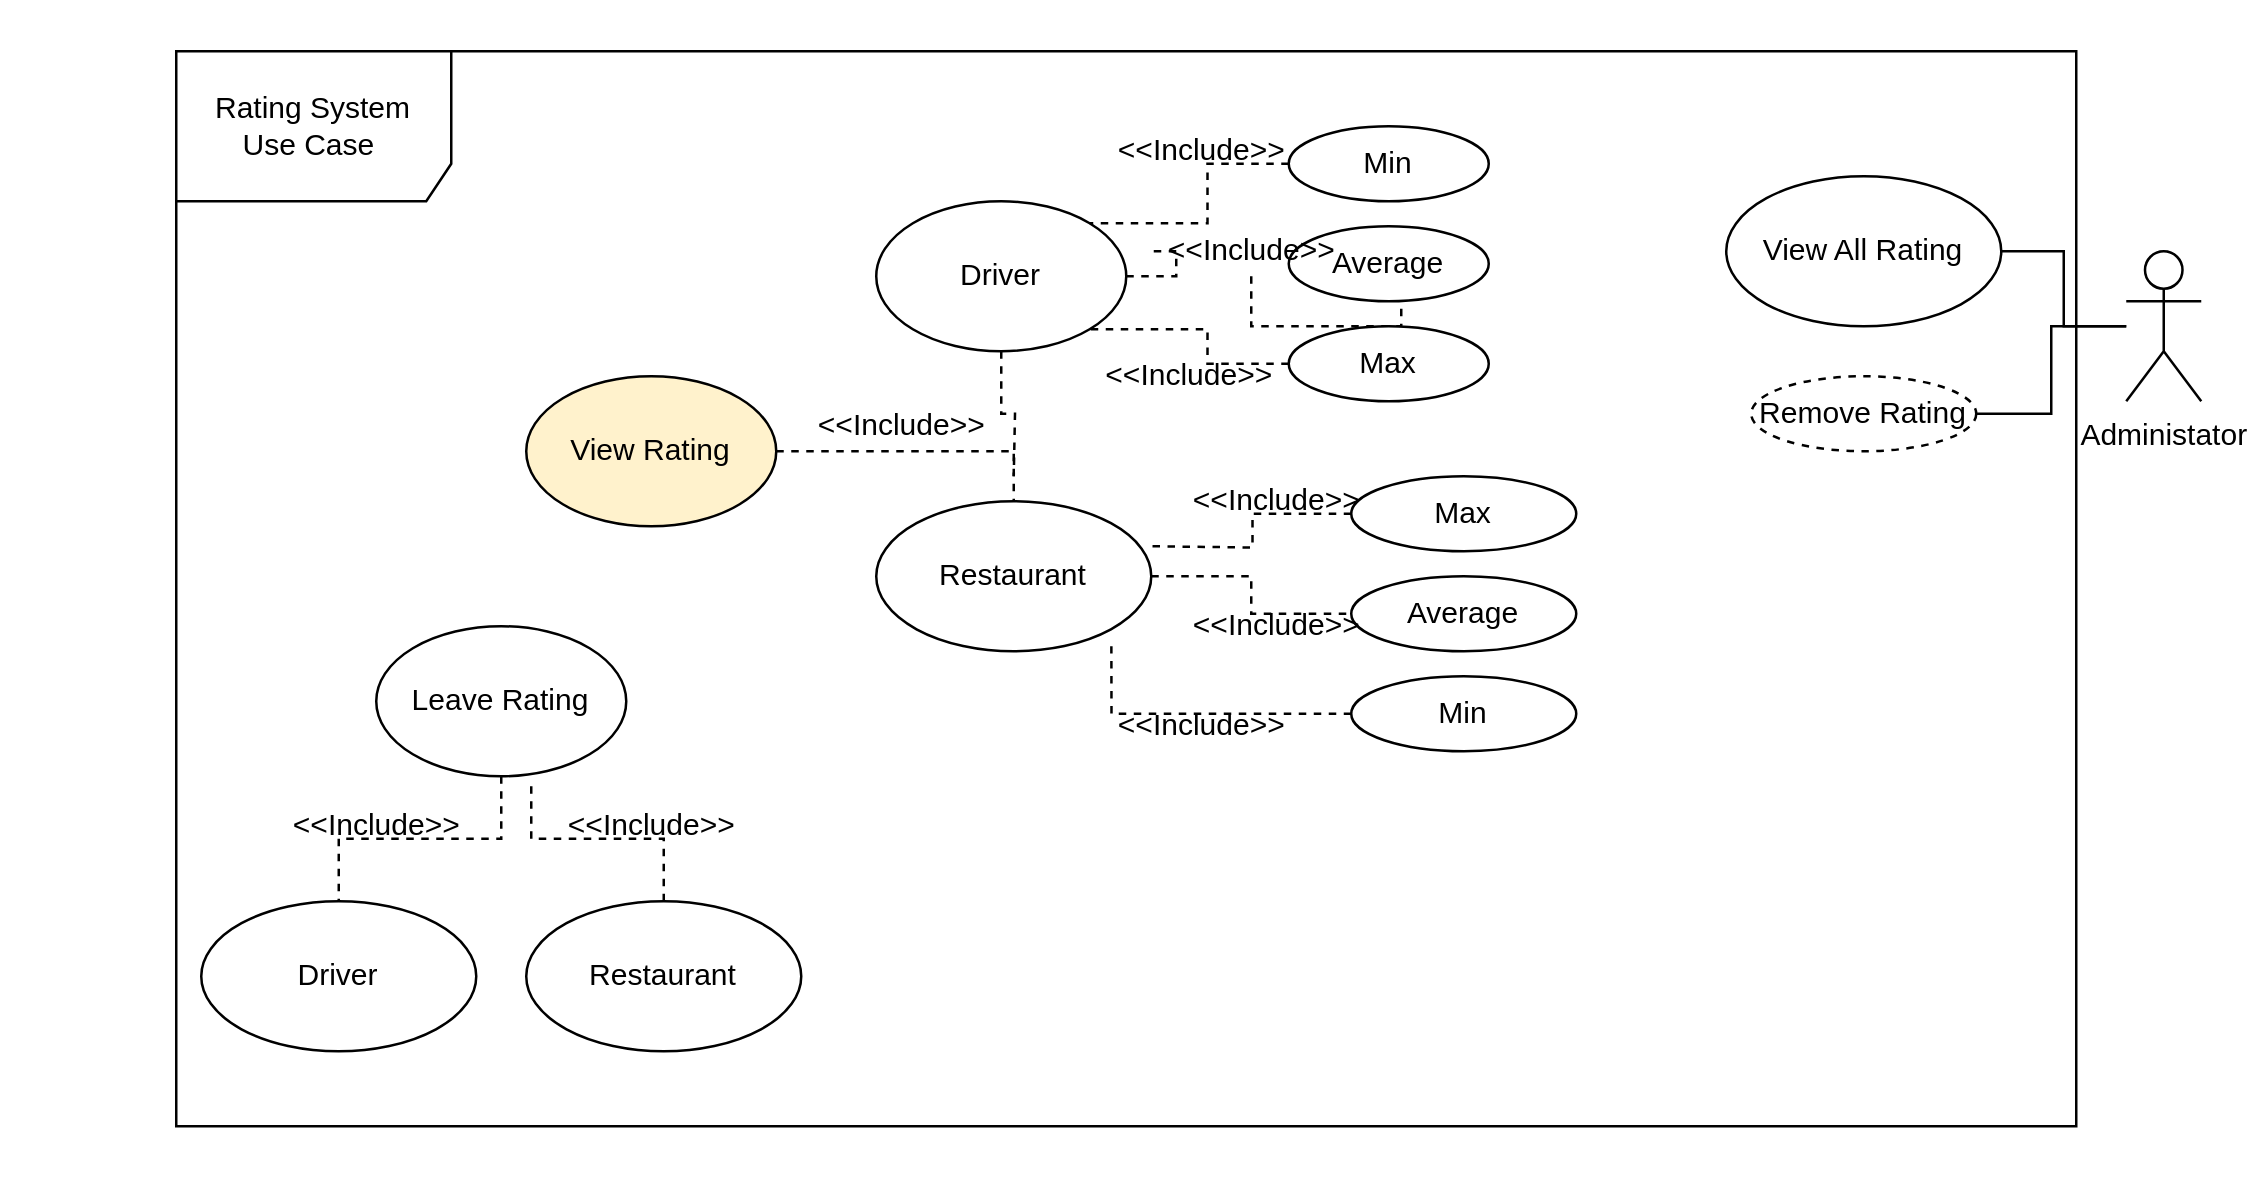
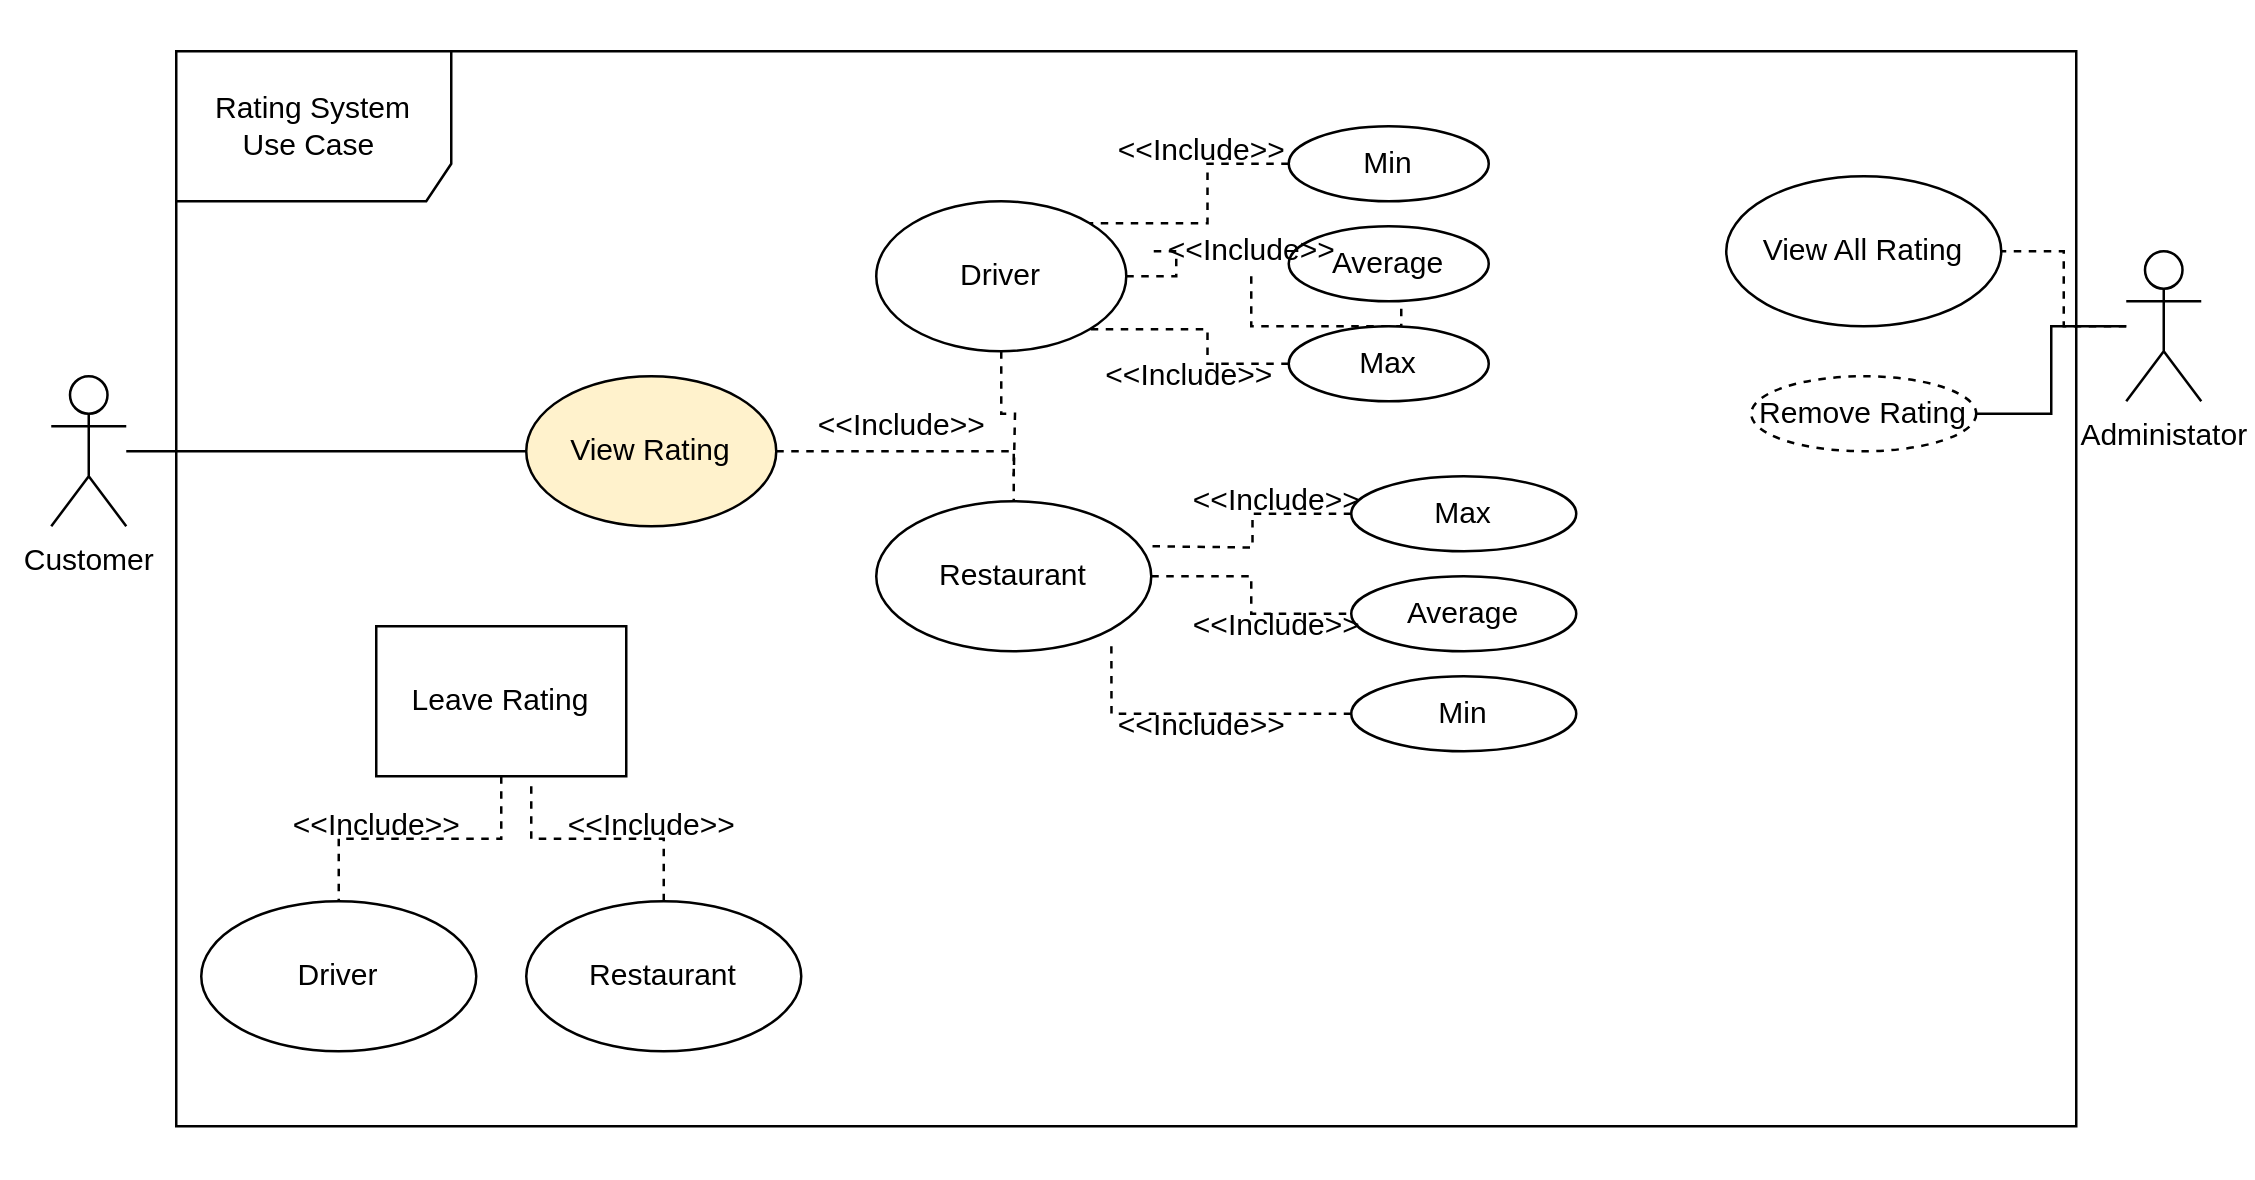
(2064, 257) -> (2064, 257)
none -> (89, 451)
none -> (353, 451)
(501, 701) -> (501, 701)
